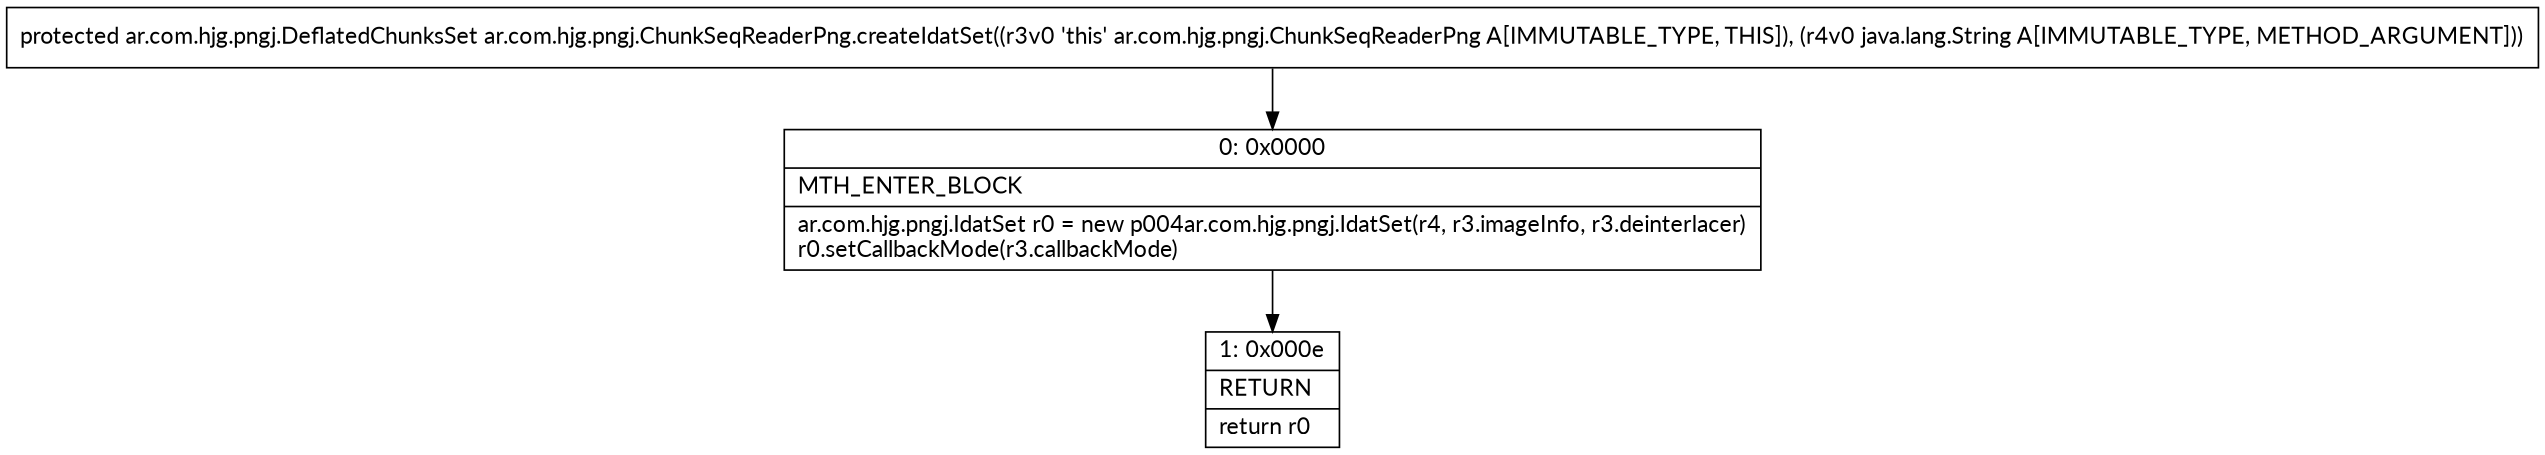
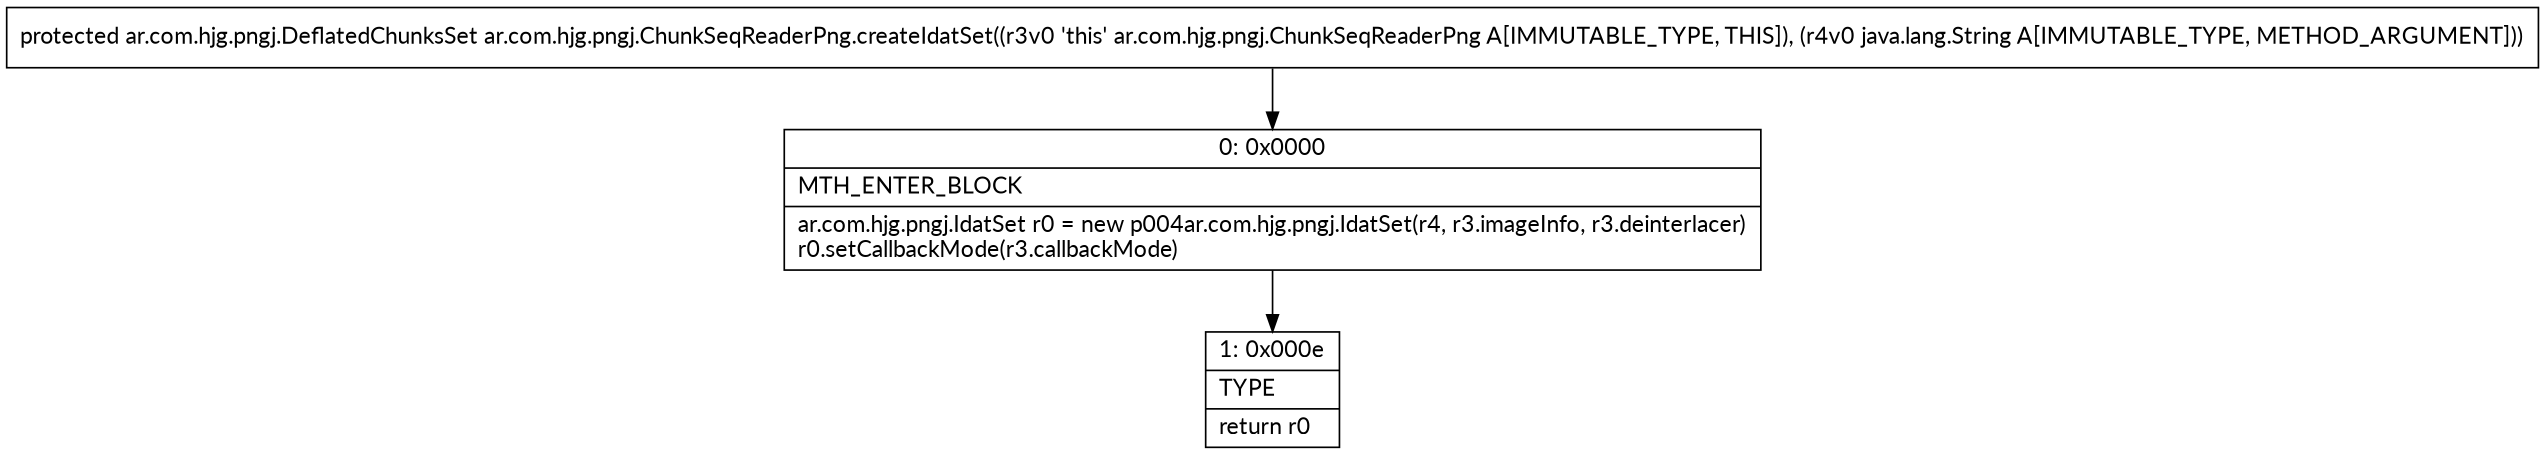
(1266, 389) -> (1247, 389)
